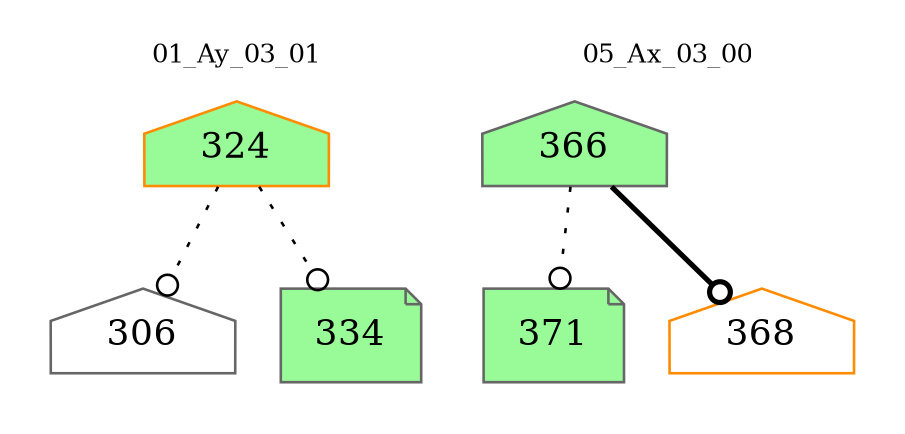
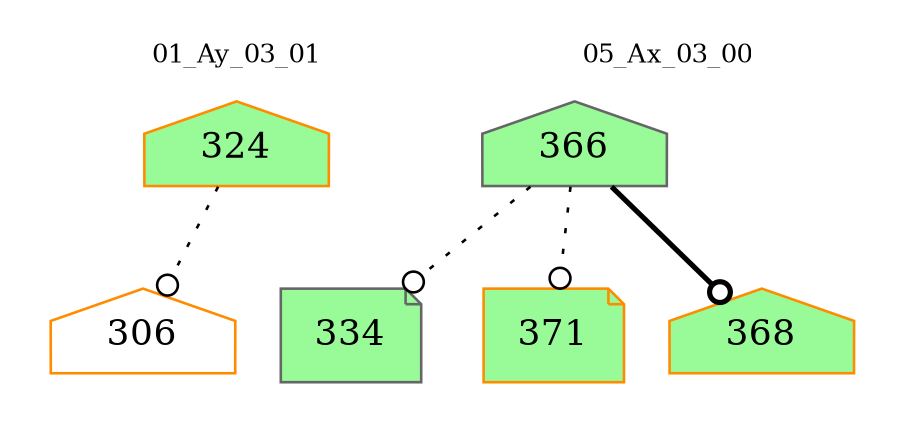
(286, 229) -> (479, 229)
(143, 335) -> (143, 335)
(554, 335) -> (554, 335)
(762, 335) -> (762, 335)
